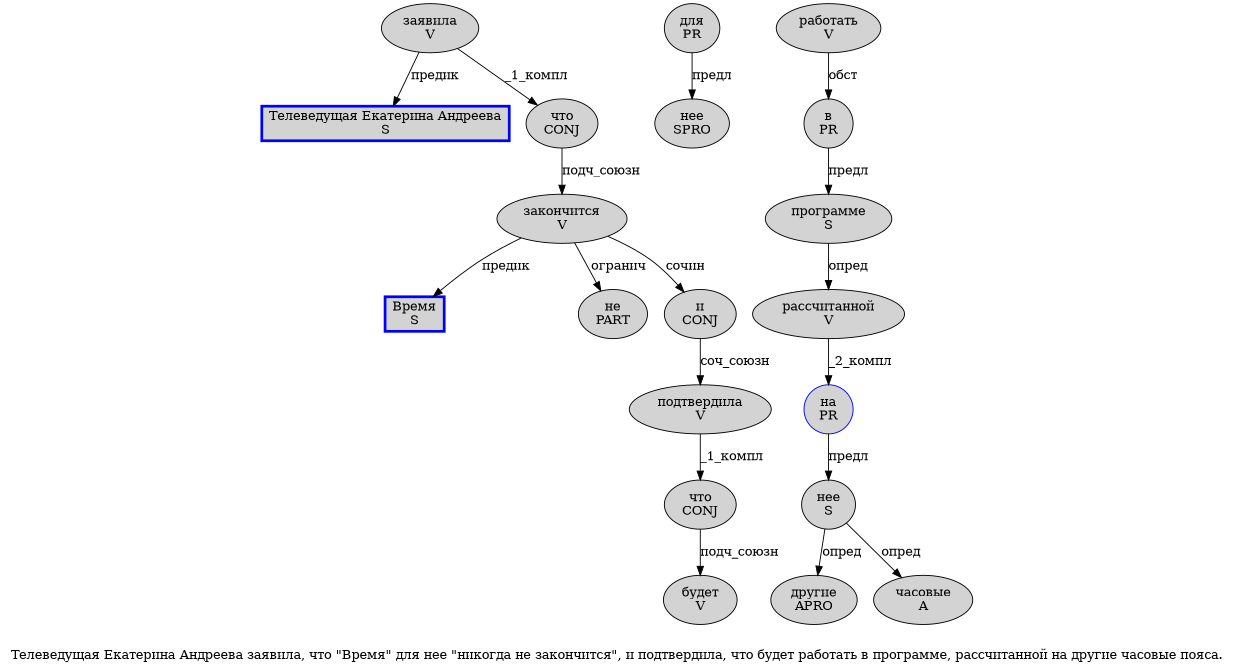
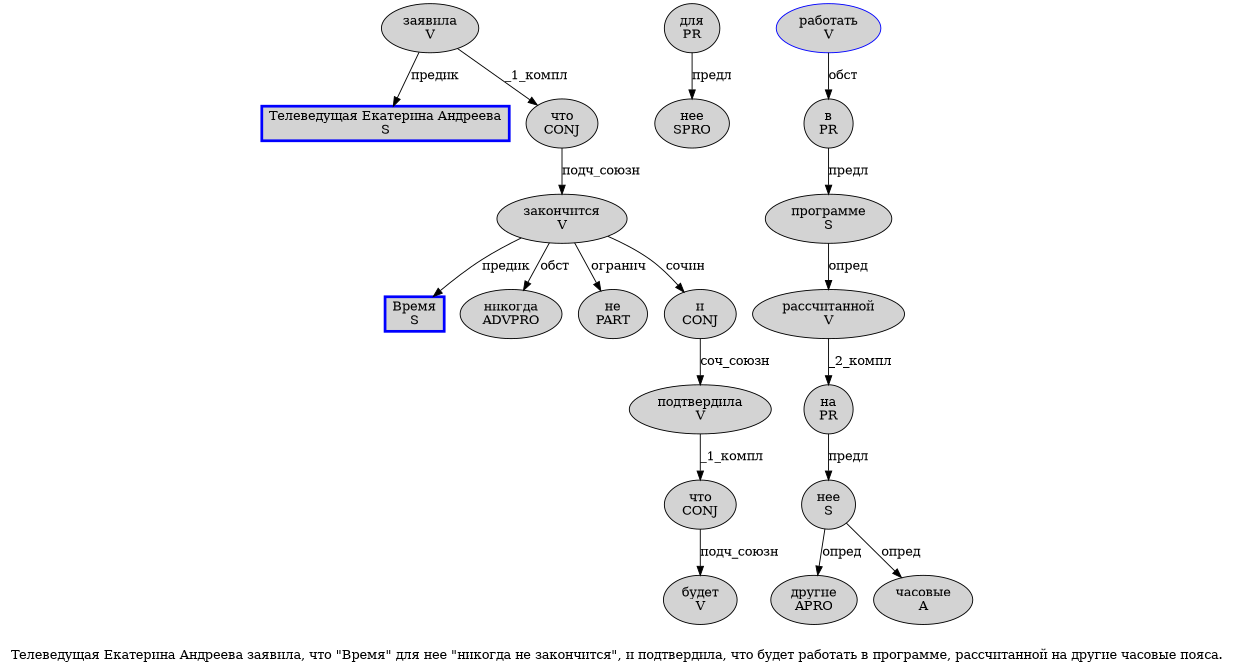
(829, 28) -> (829, 28)
none -> (511, 314)
(829, 409) -> (829, 409)
